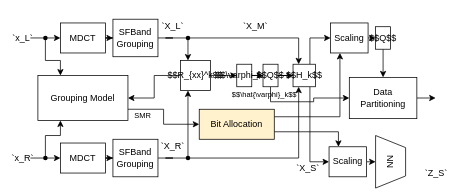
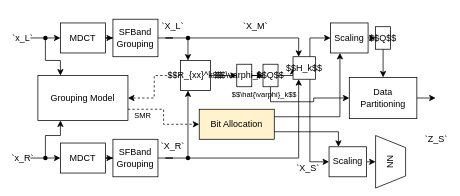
(304, 75) -> (304, 68)
(154, 84) -> (154, 84)
(164, 114) -> (164, 114)
(436, 173) -> (436, 139)
